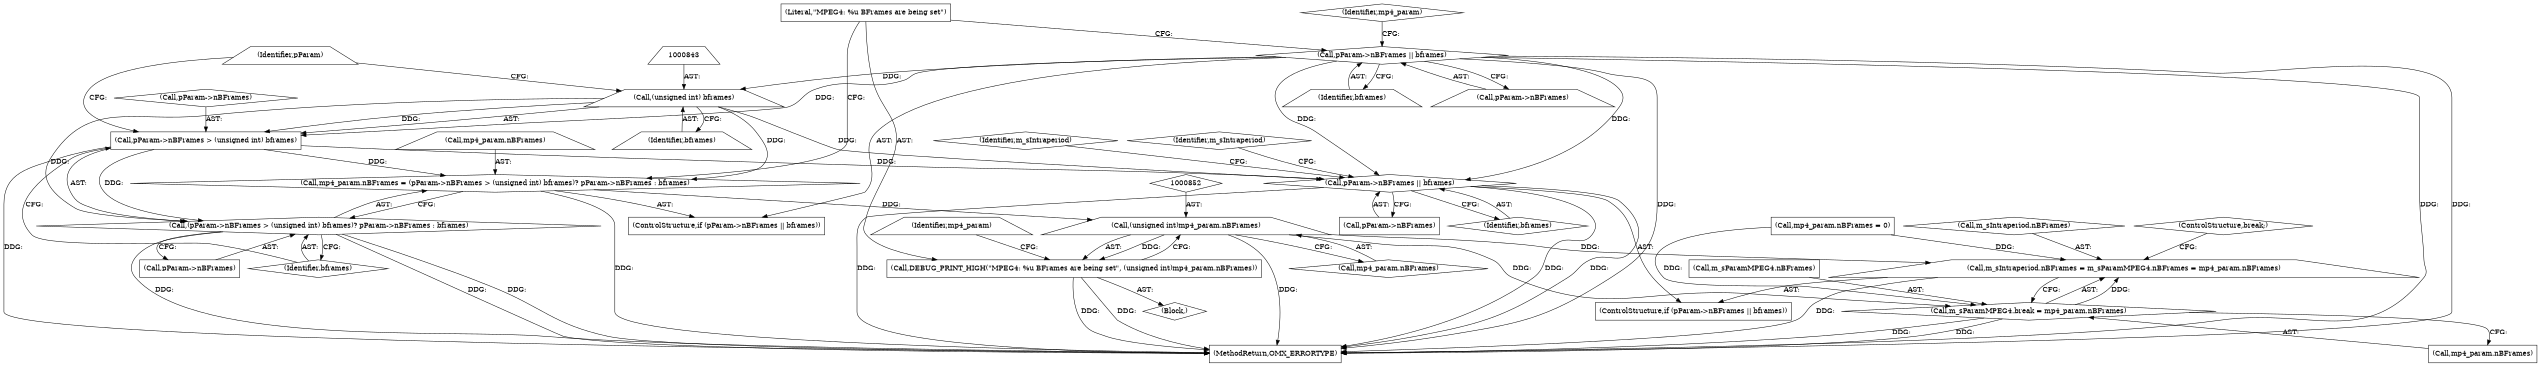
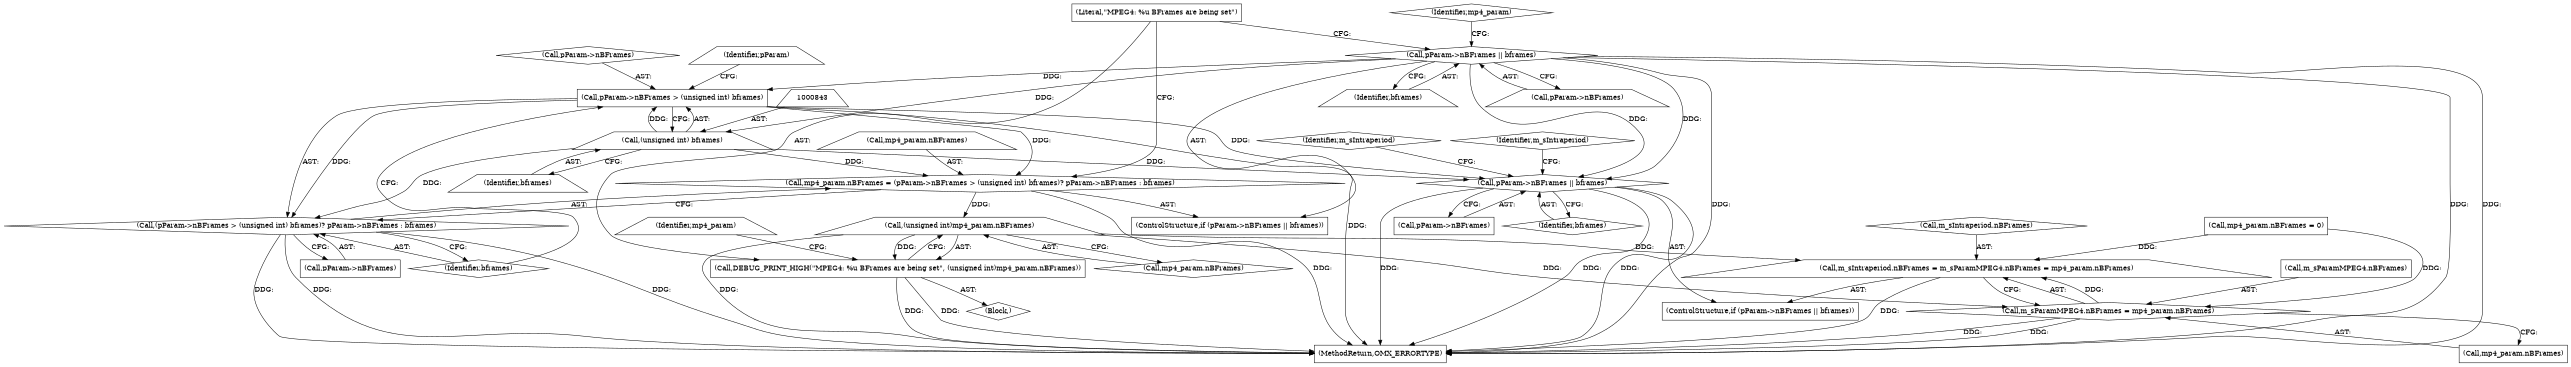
(486, 77) -> (672, 117)
(1186, 183) -> none
(2223, 226) -> none
(2029, 311) -> (2108, 311)
